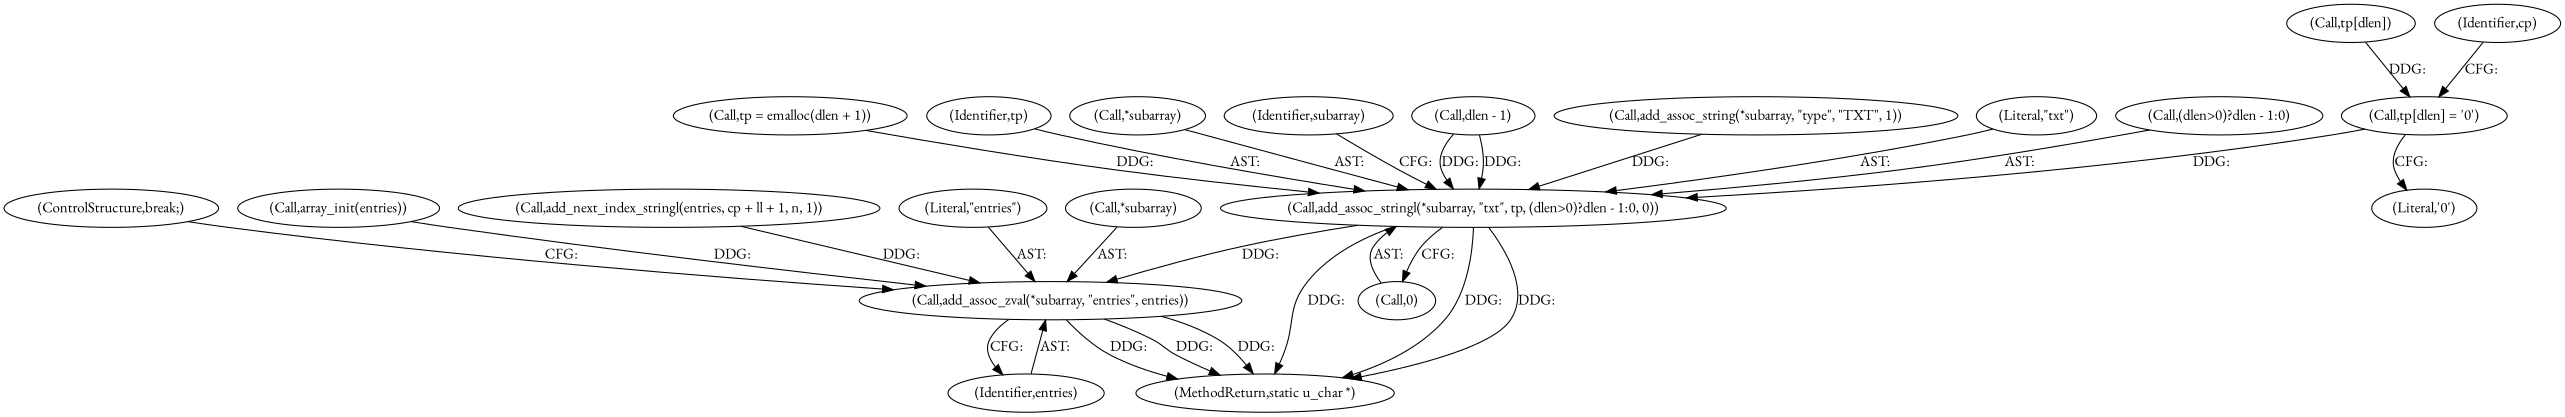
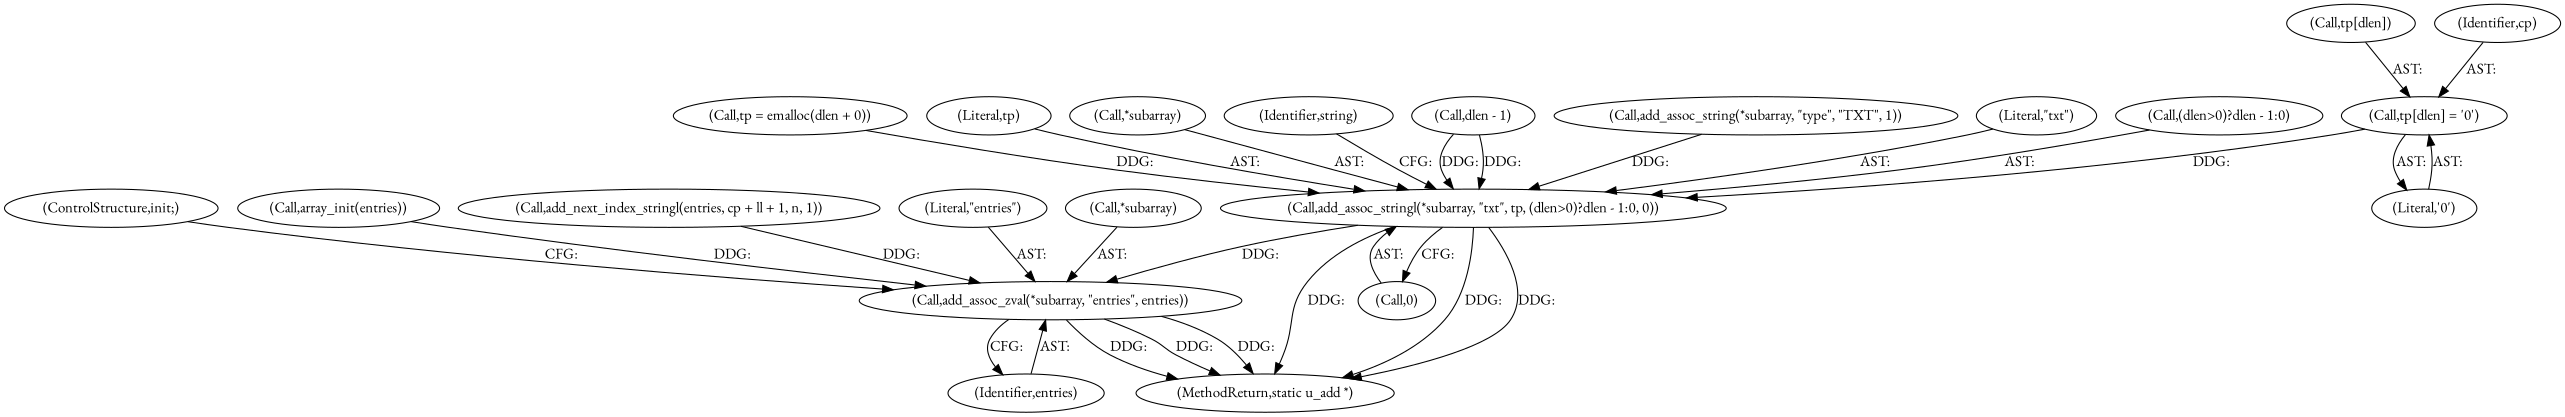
(2409, 70) -> (2409, 70)
(2483, 70) -> (2483, 70)
(790, 116) -> (790, 116)
(989, 116) -> (989, 116)
(1309, 116) -> (1309, 116)
(2413, 162) -> (2413, 162)
none -> (2432, 167)
(111, 208) -> (111, 208)
(1265, 393) -> (1265, 393)
